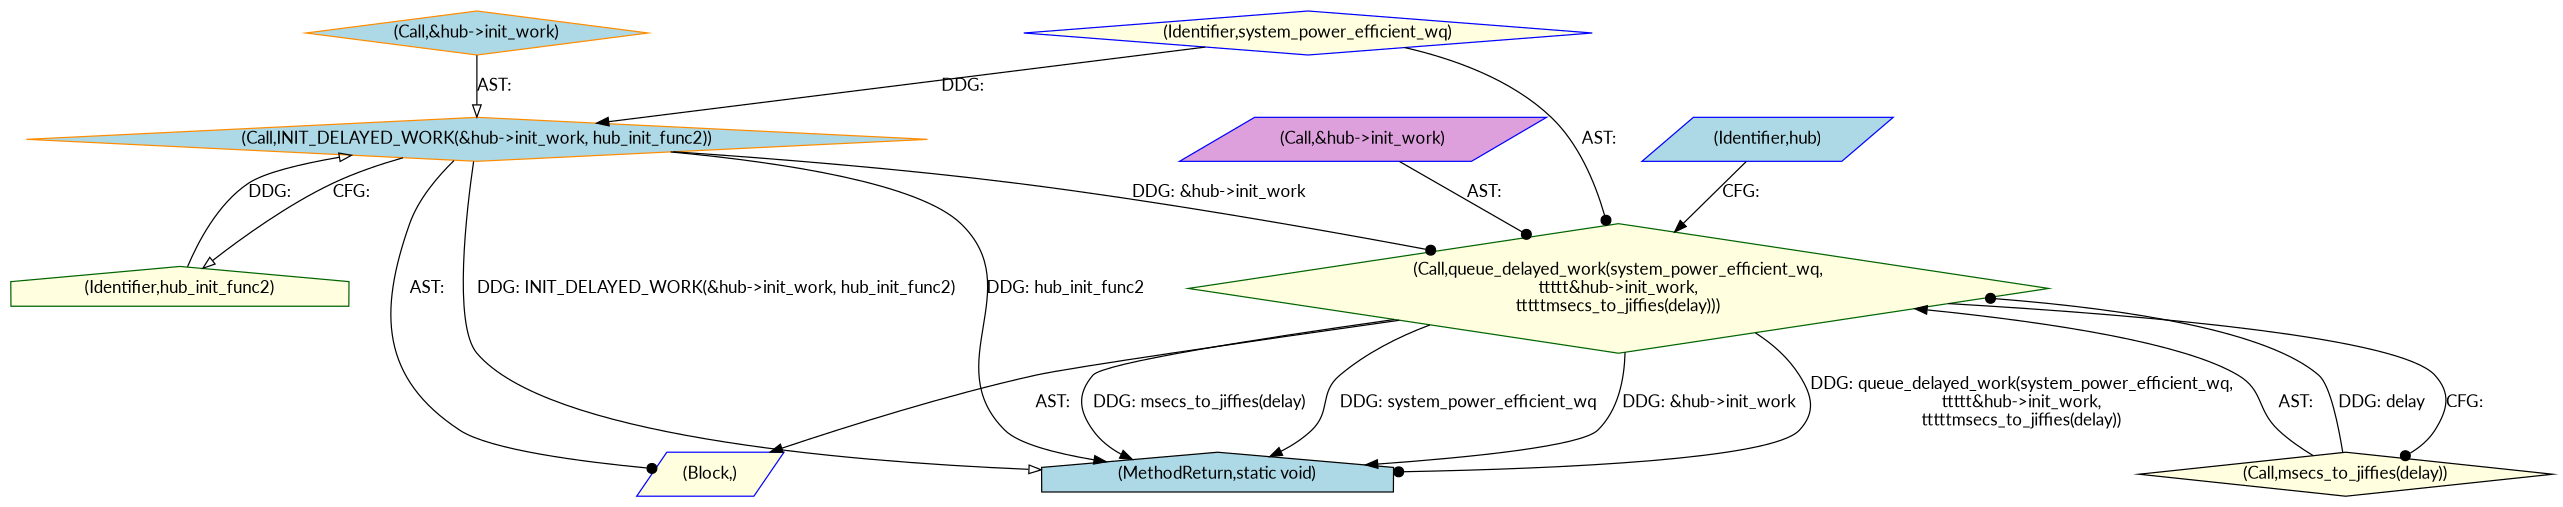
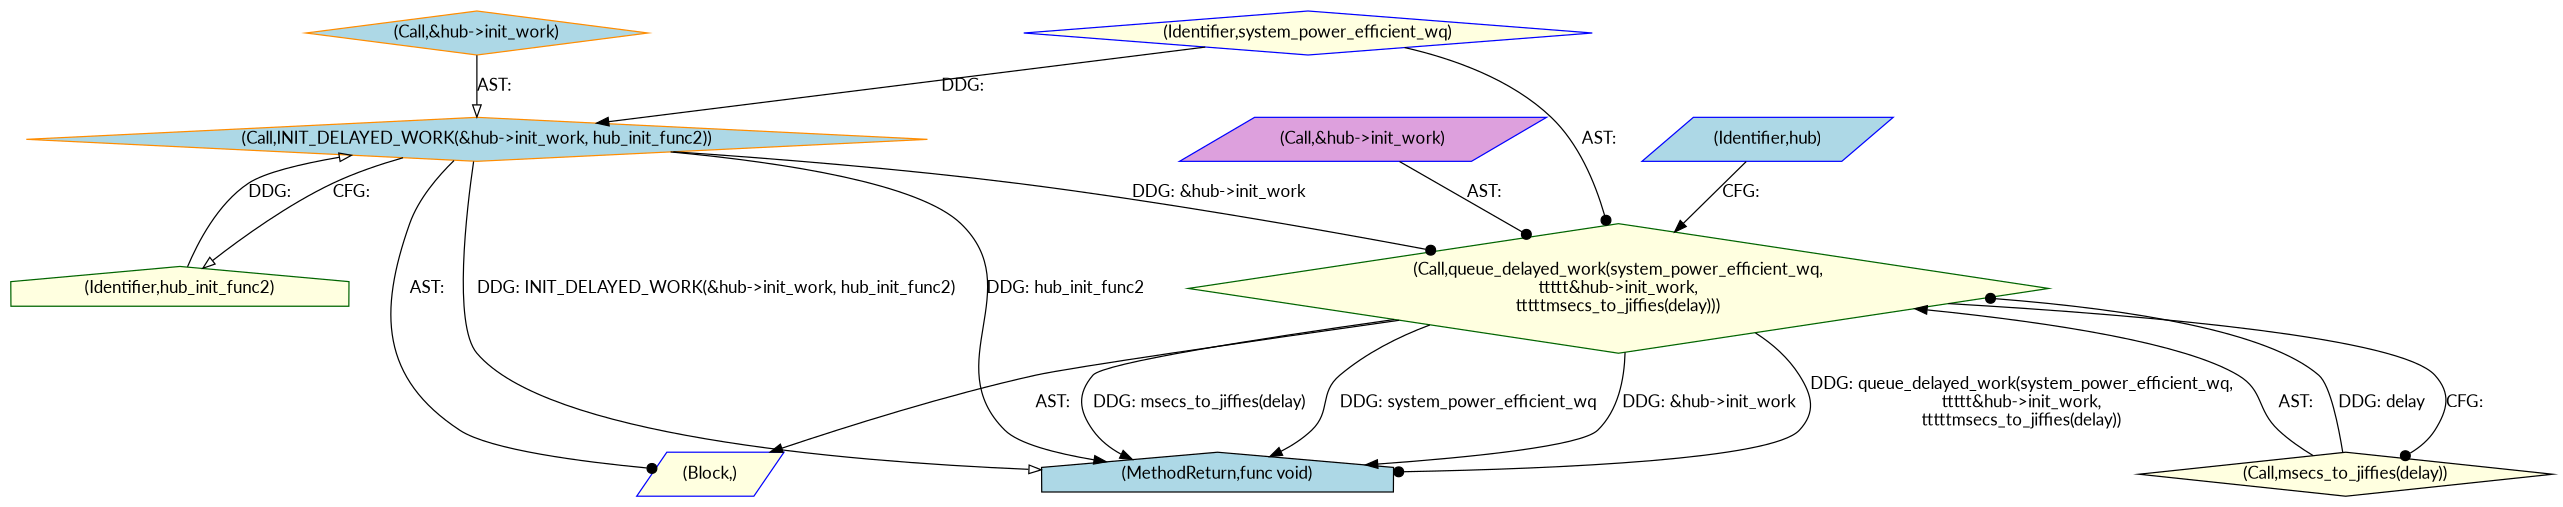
(1218, 474) -> (1218, 474)
